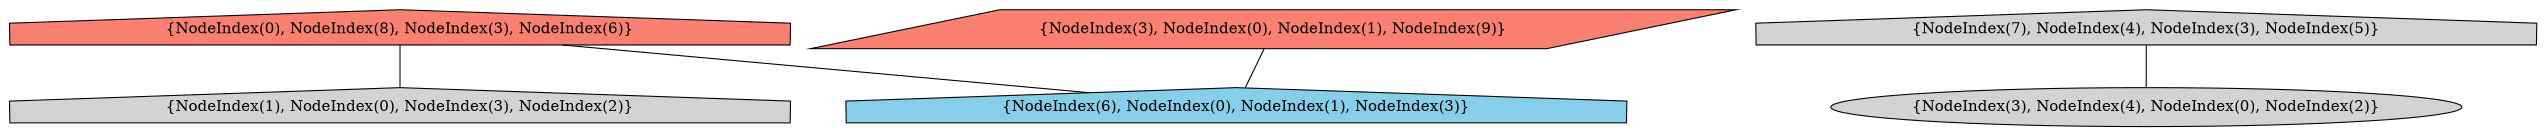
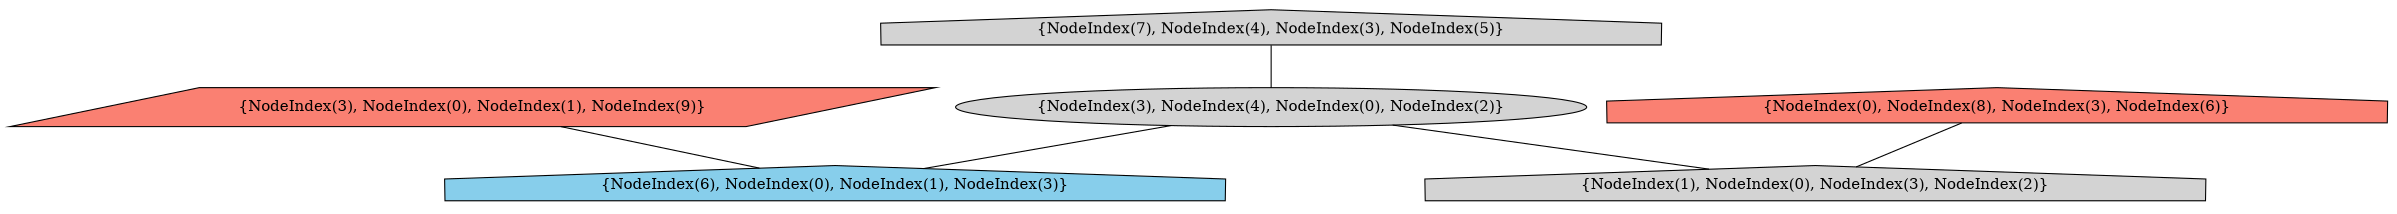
(826, 69) -> (1047, 147)
none -> (1551, 147)
